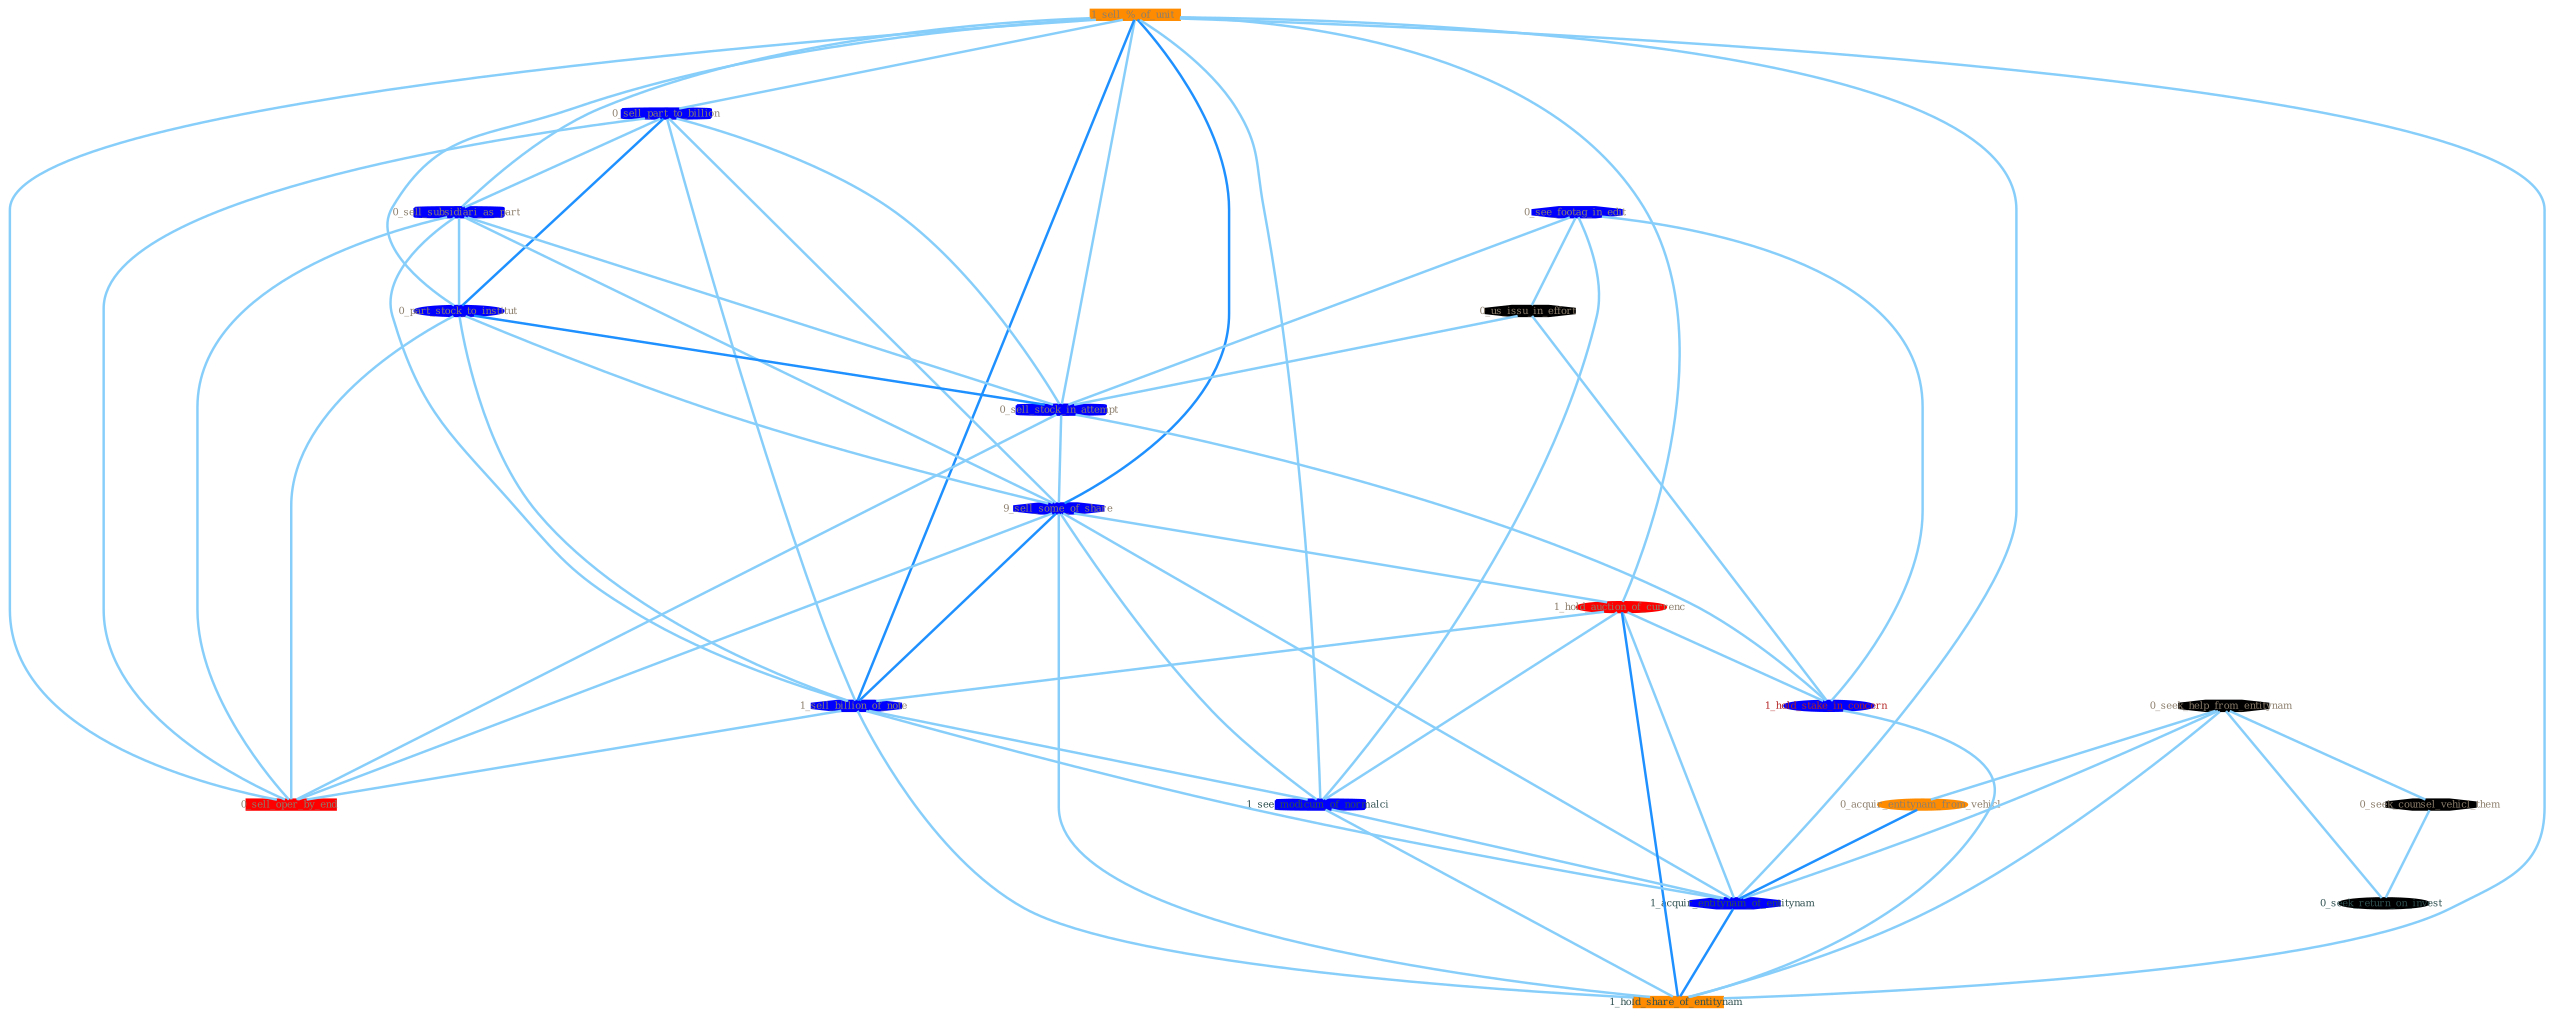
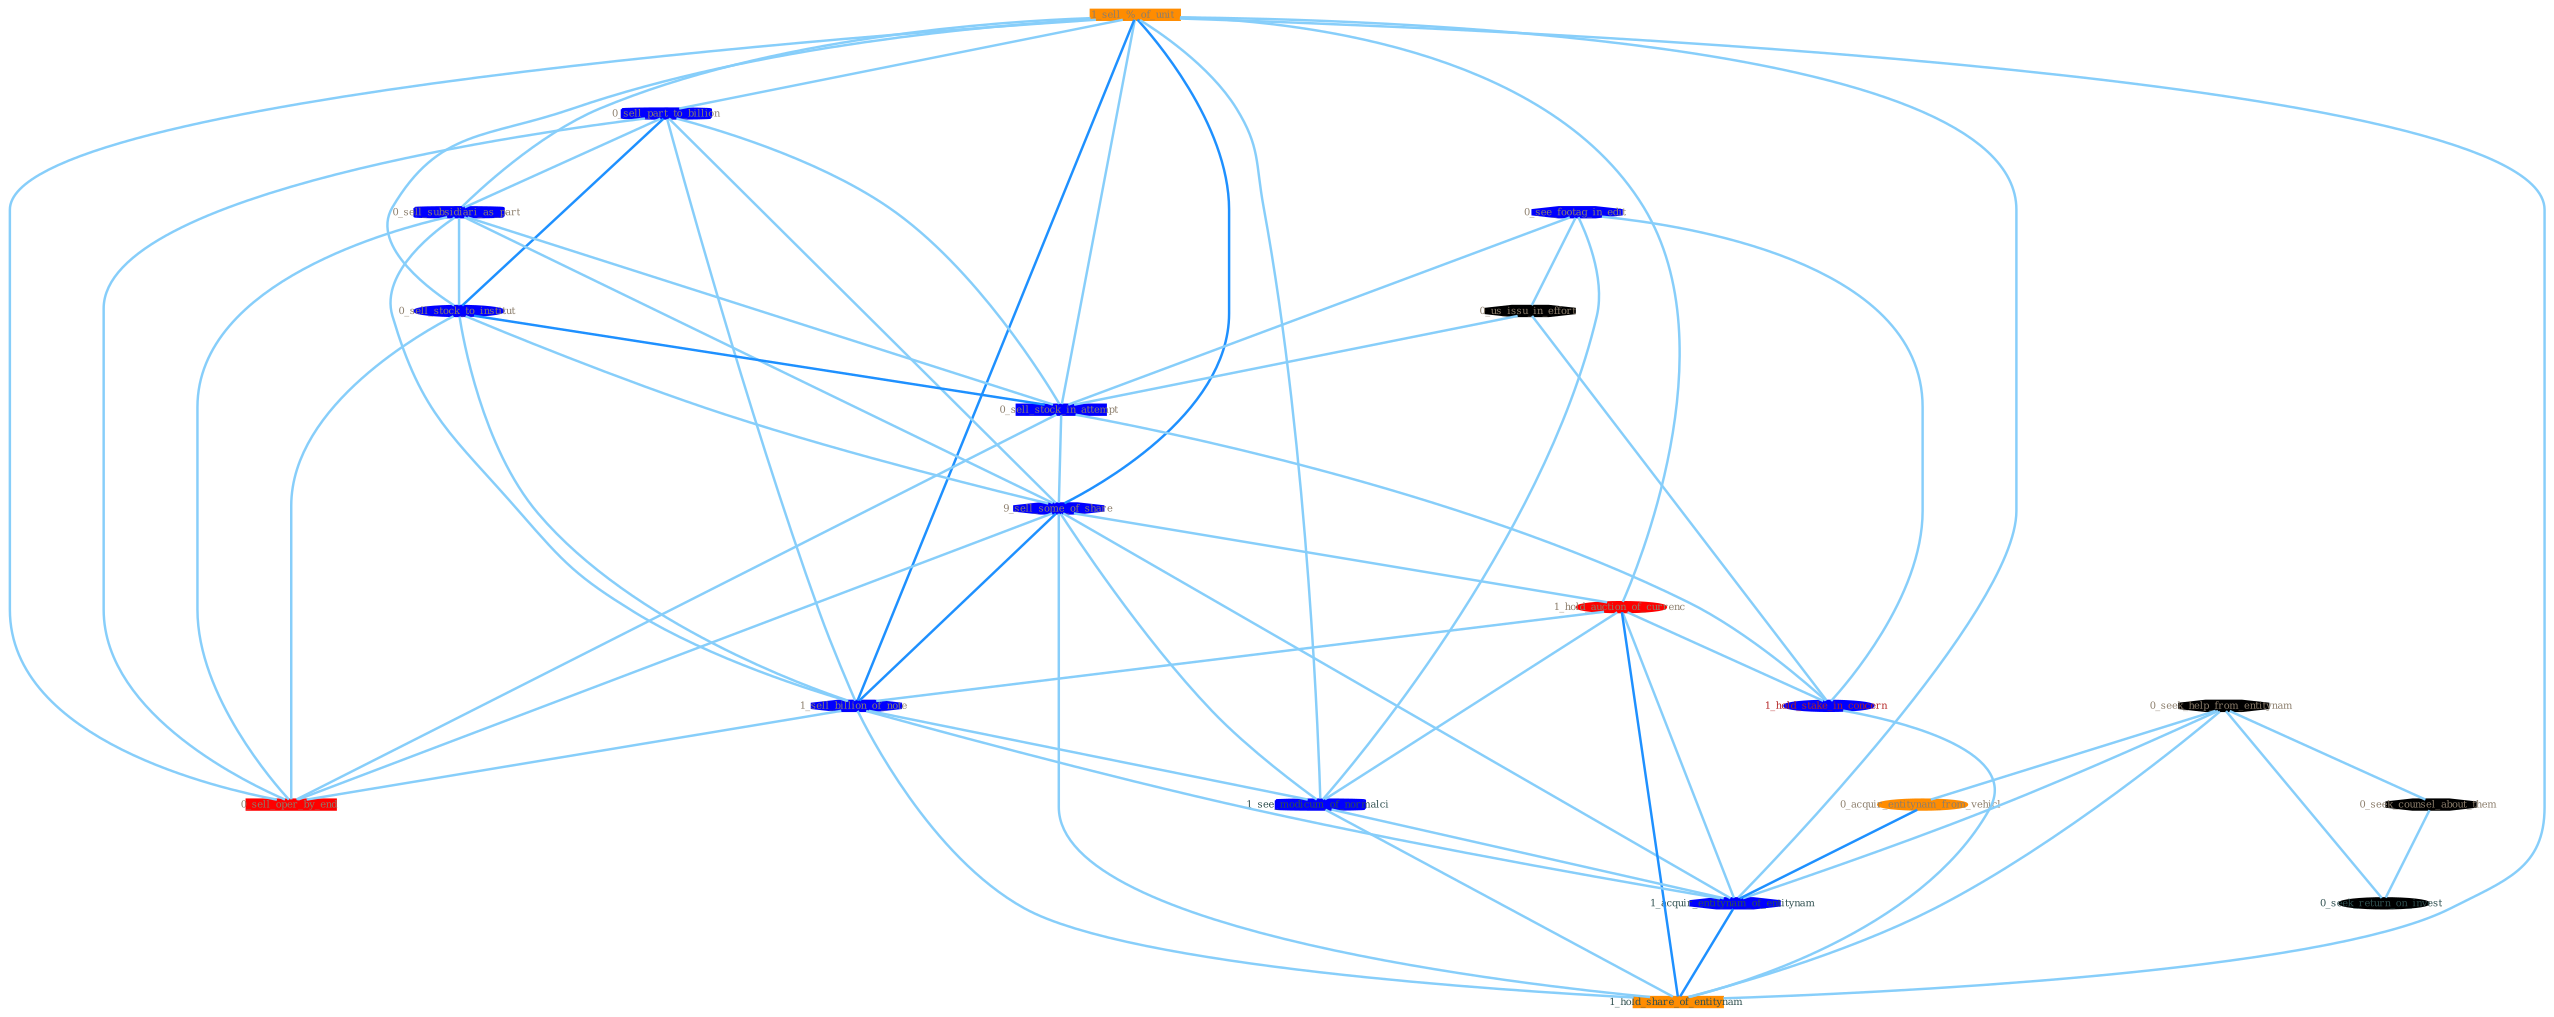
(459, 311) -> (459, 311)
(1061, 410) -> (1061, 410)
(2431, 805) -> (2431, 805)
